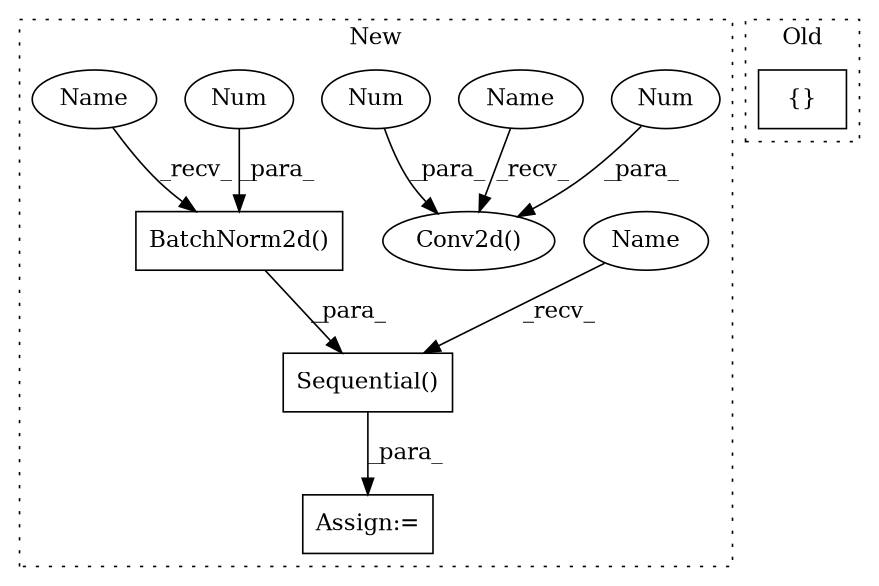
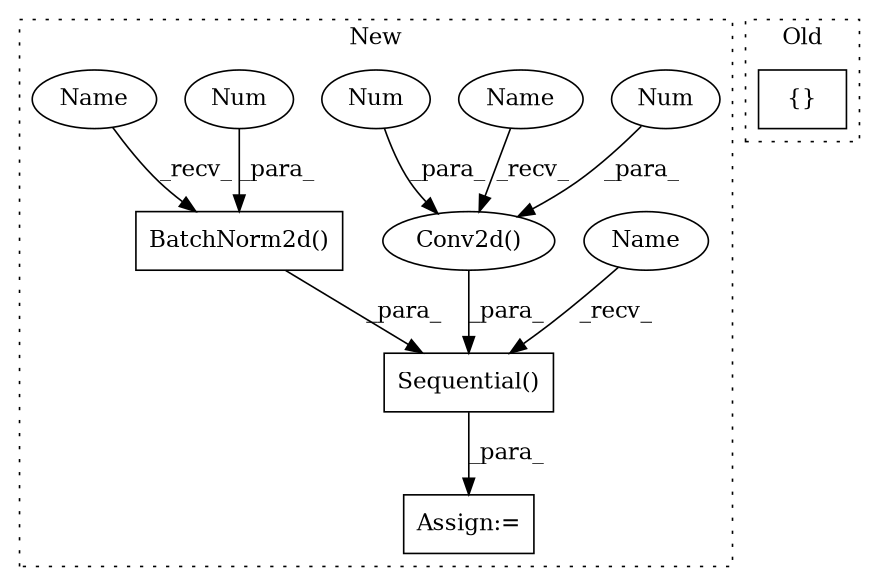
none -> (469, 304)
